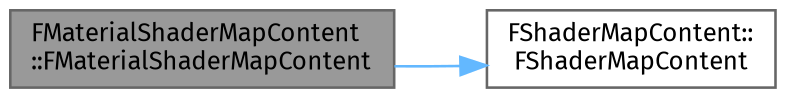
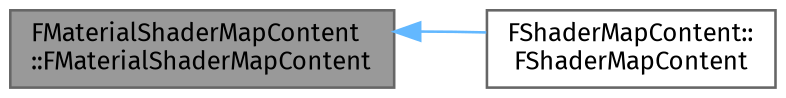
(427, 66) -> (453, 32)
